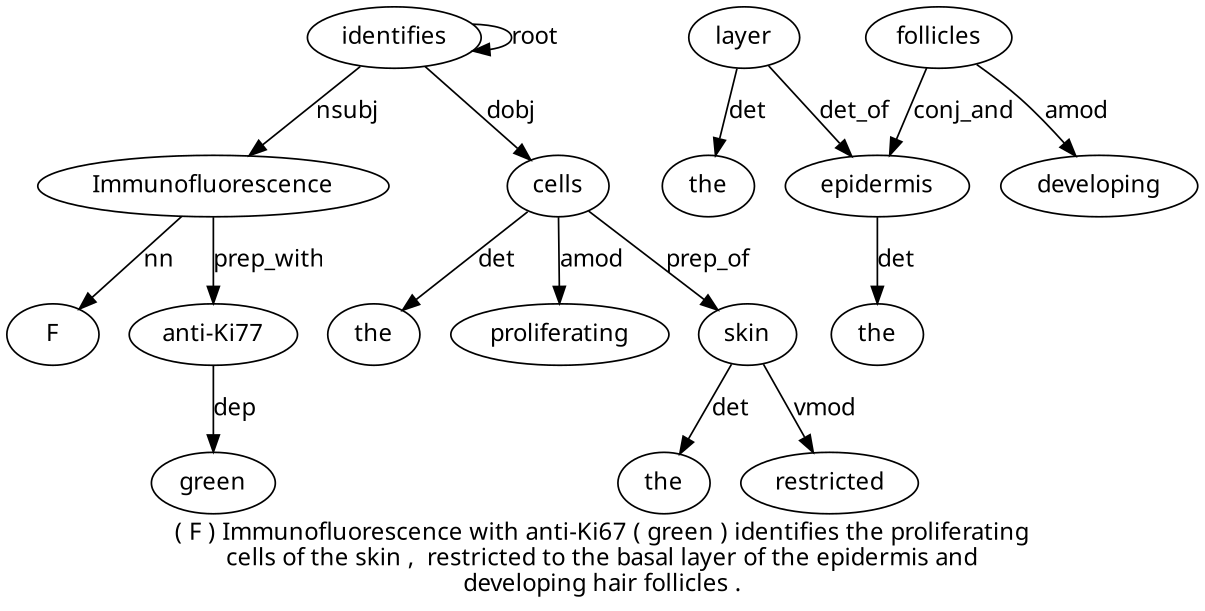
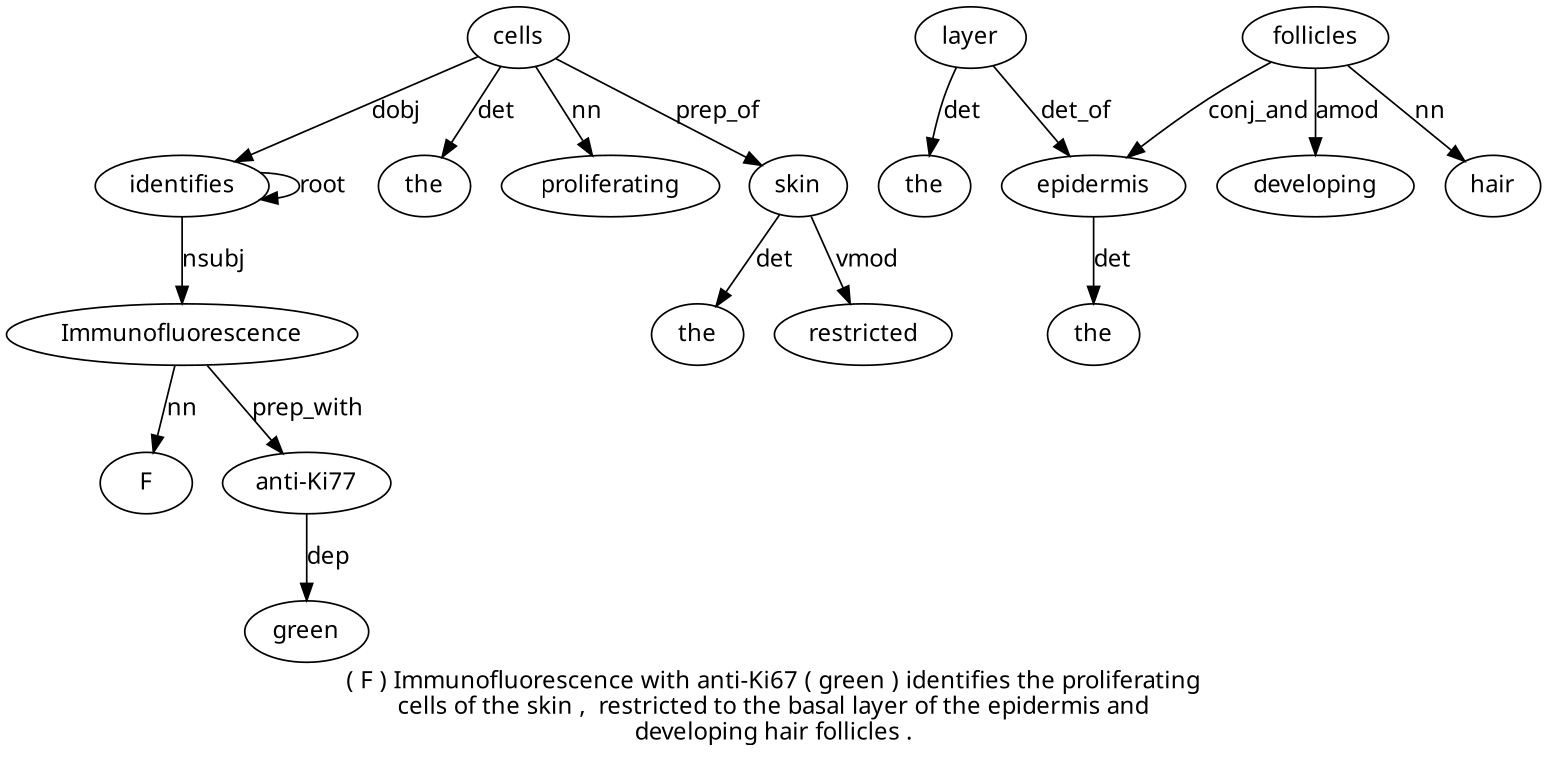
(471, 107) -> (364, 106)
none -> (1493, 186)
(591, 260) -> (588, 112)
